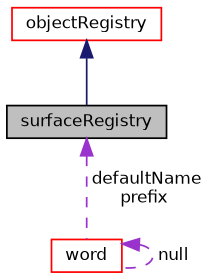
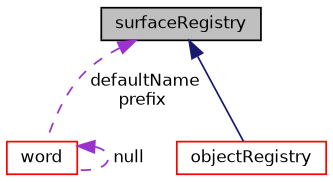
(87, 82) -> (221, 99)
